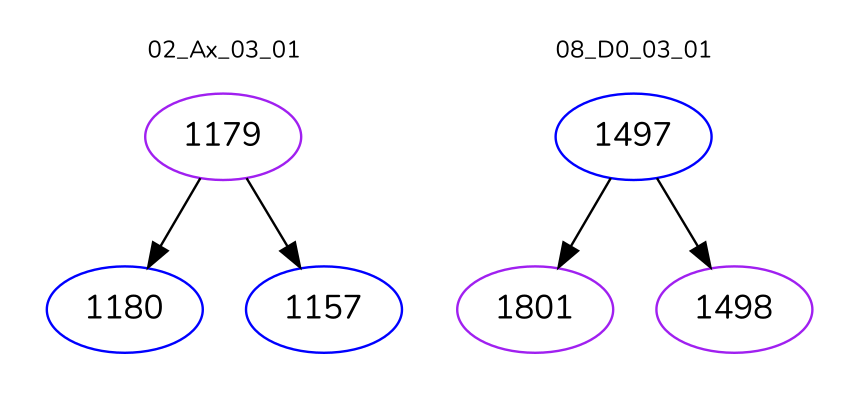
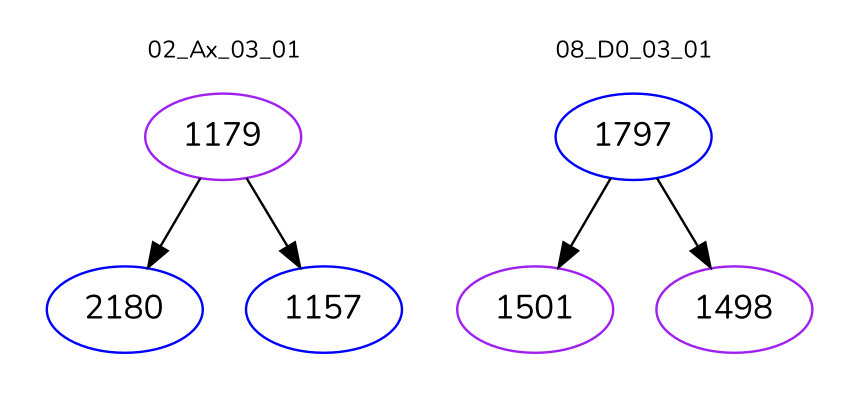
(634, 137) -> (634, 137)
(125, 310) -> (125, 310)
(535, 310) -> (535, 310)
